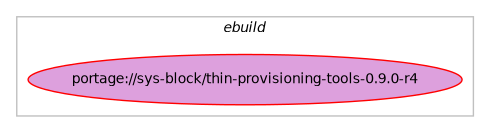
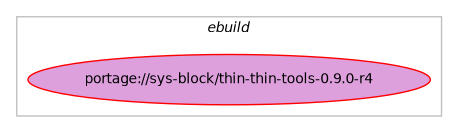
(245, 80) -> (229, 80)
